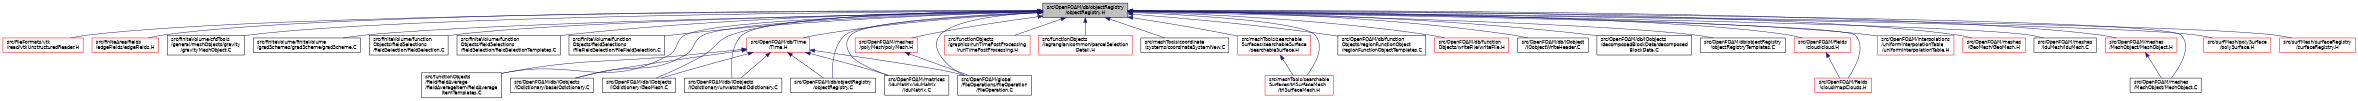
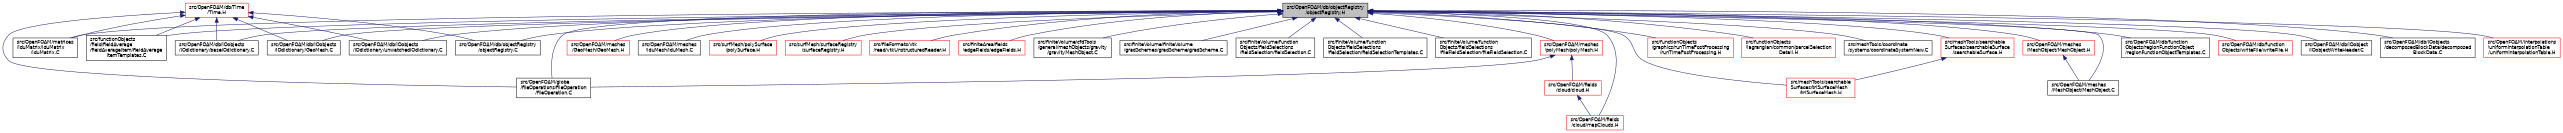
(1468, 16) -> (1572, 70)
(920, 22) -> none
(1743, 45) -> none
